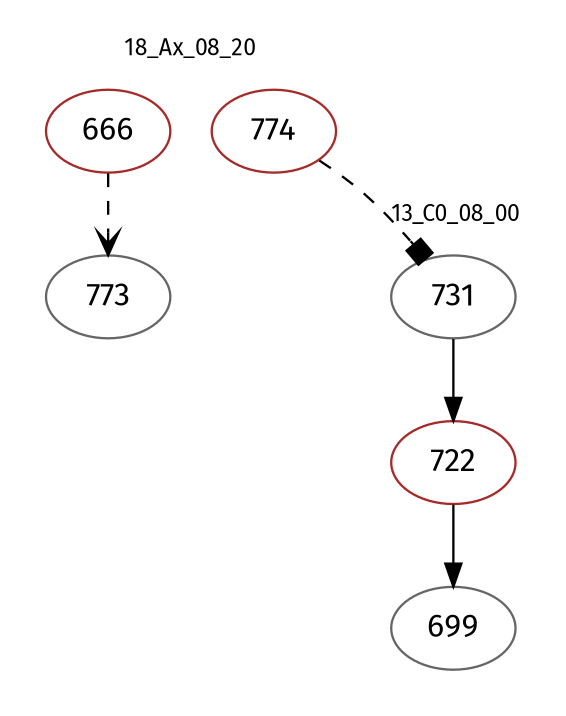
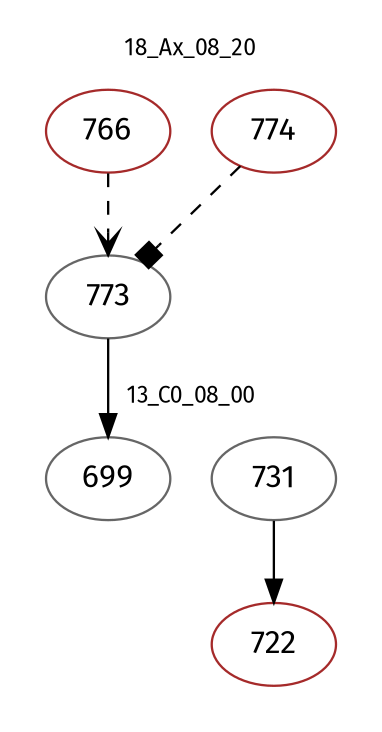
(108, 131) -> (108, 131)
(387, 216) -> (200, 206)
(453, 534) -> (108, 389)
